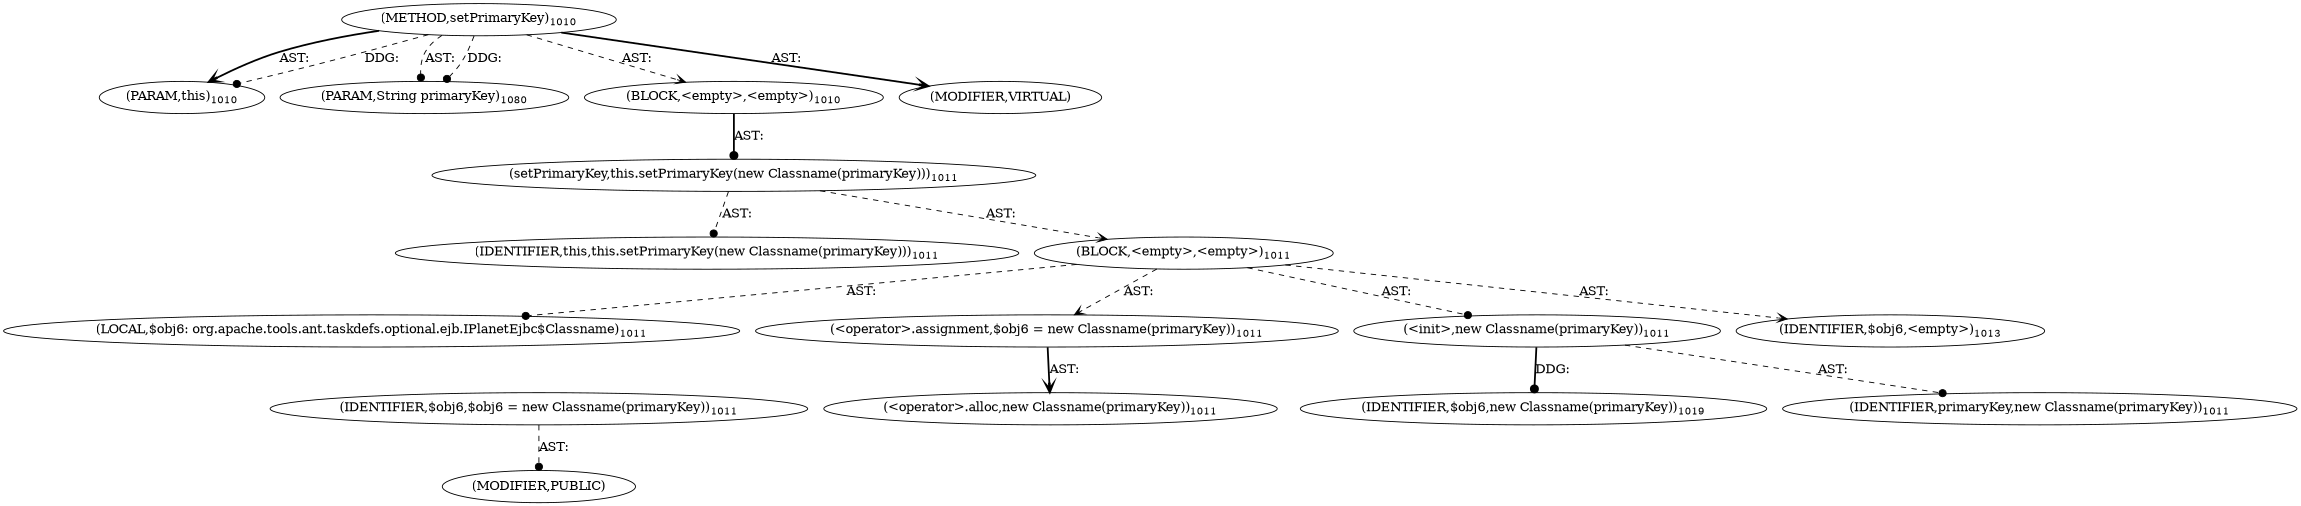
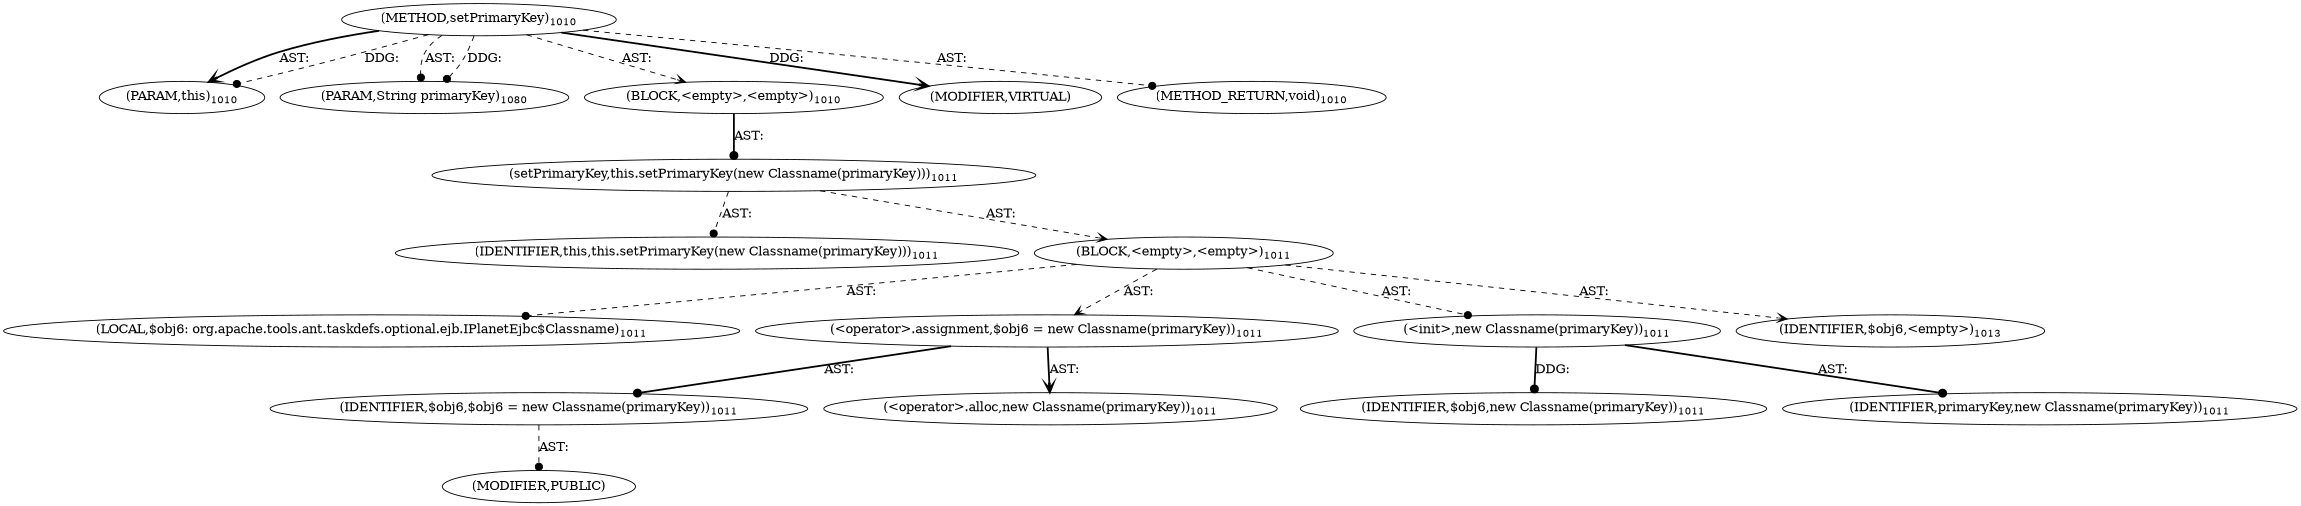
(788, 59) -> (788, 59)
none -> (1252, 97)
none -> (796, 369)
(1782, 369) -> (1782, 369)
(1692, 407) -> (1692, 407)
